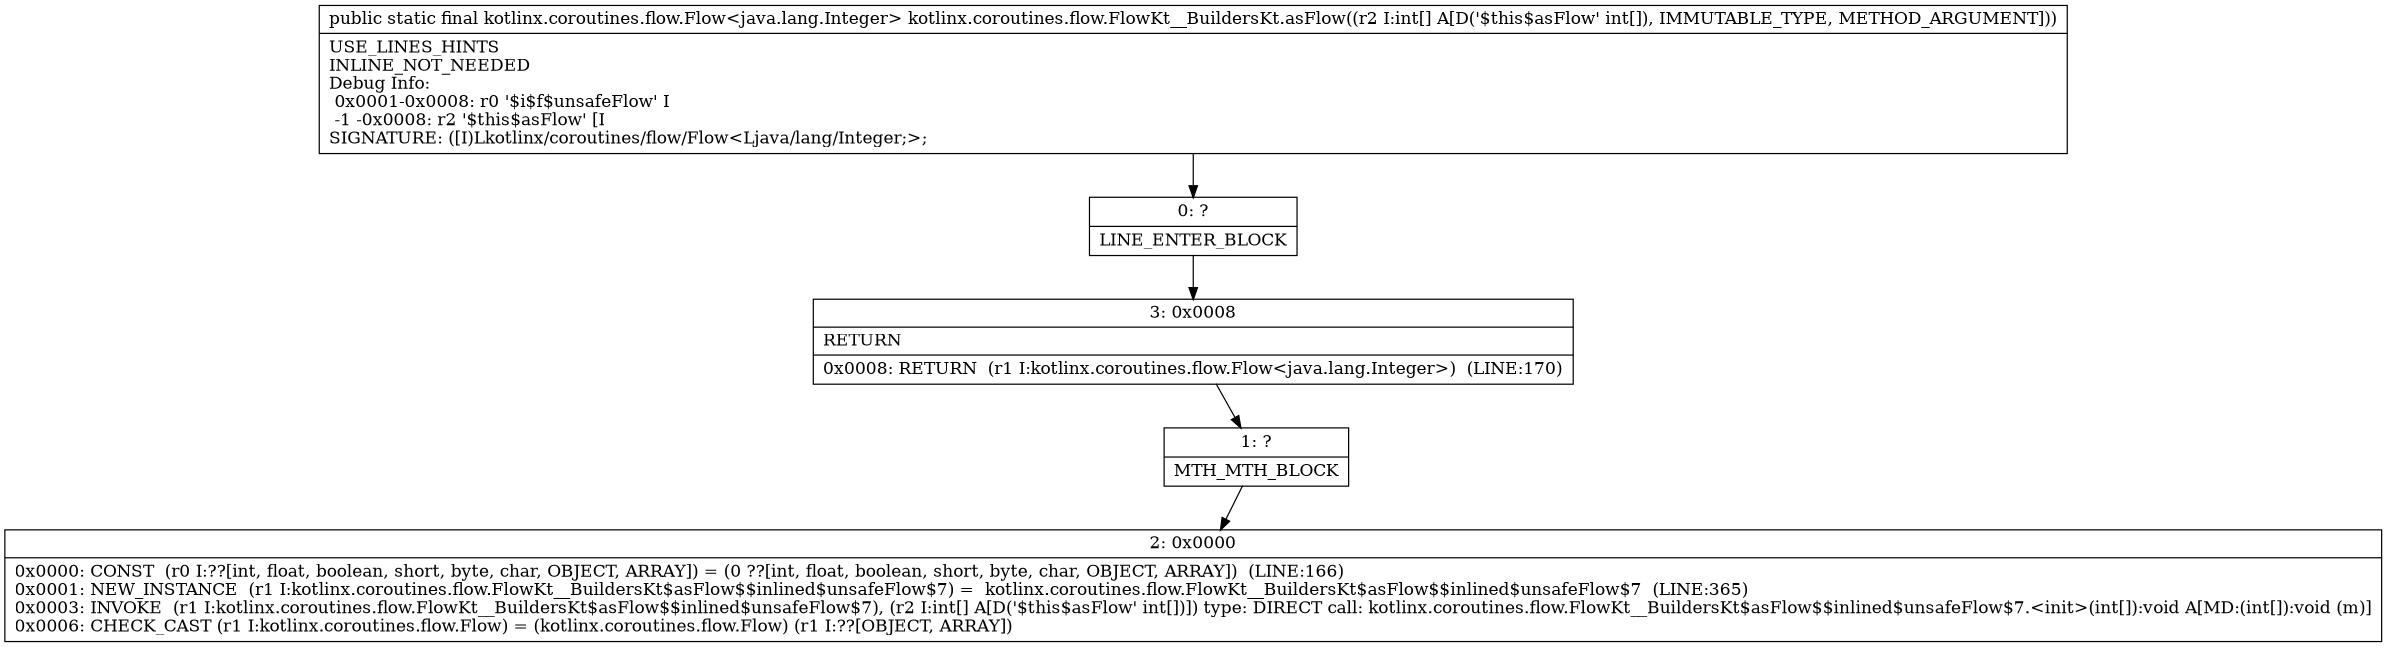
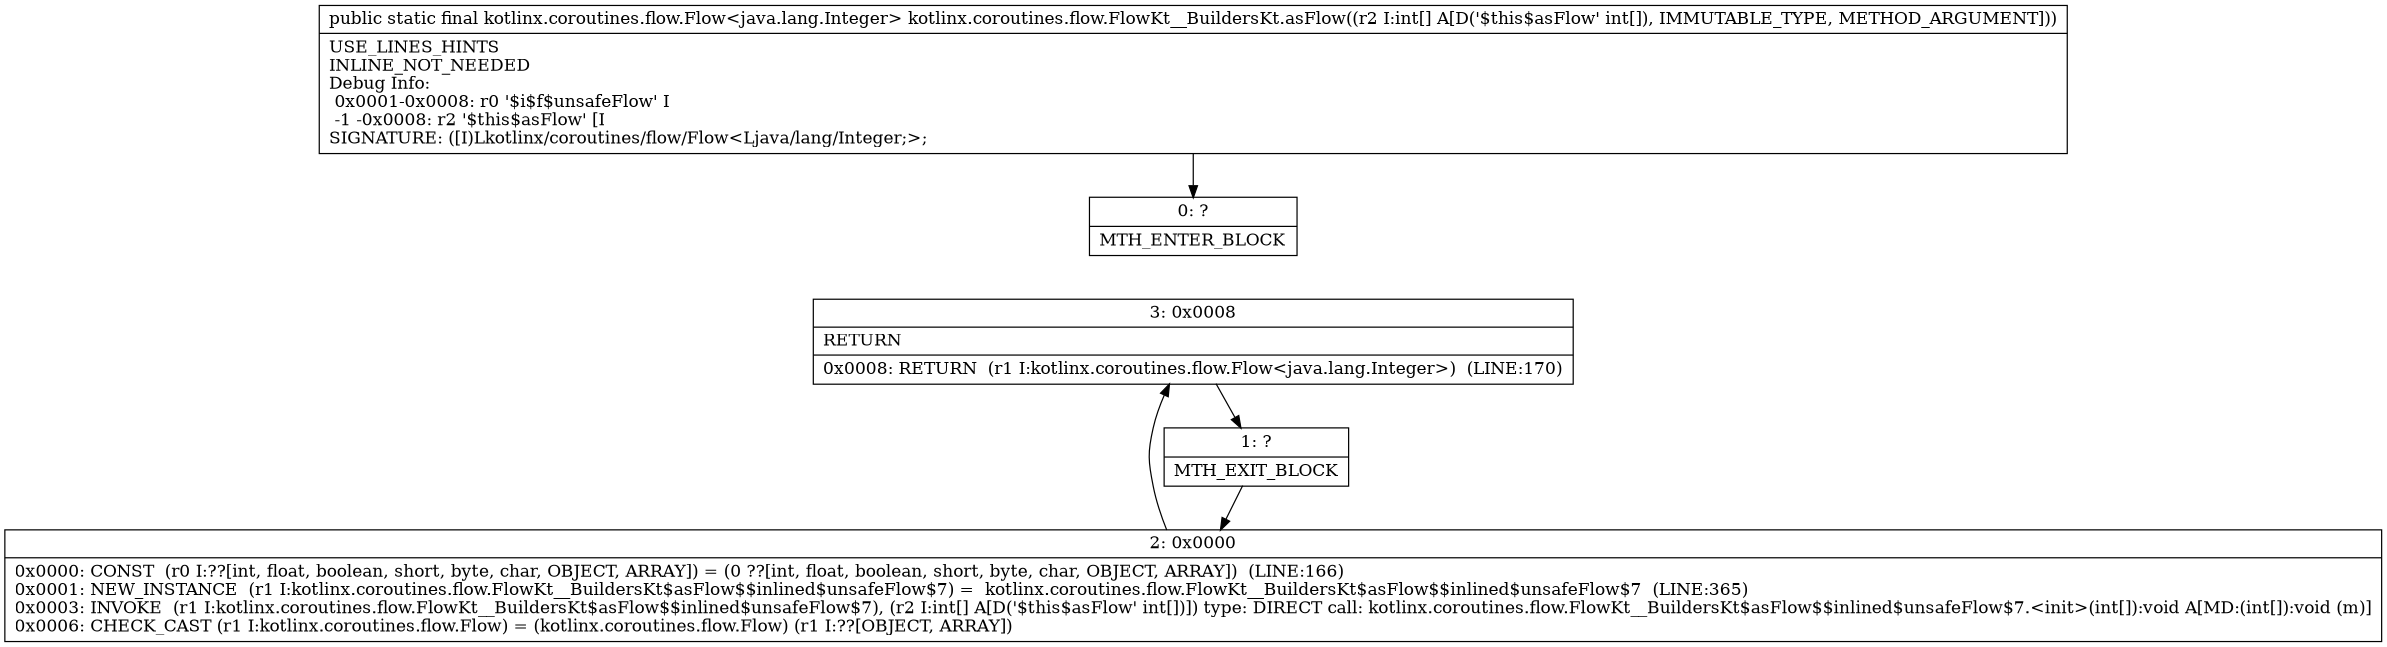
(1193, 240) -> (1193, 240)
(1193, 271) -> (1149, 463)
(1256, 471) -> (1256, 471)
